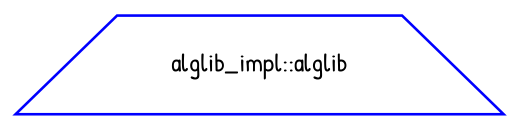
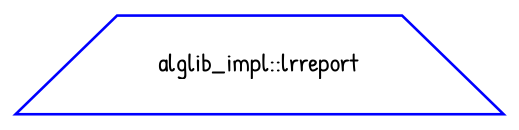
(260, 65) -> (260, 65)
